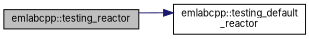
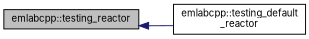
(151, 13) -> (161, 26)
